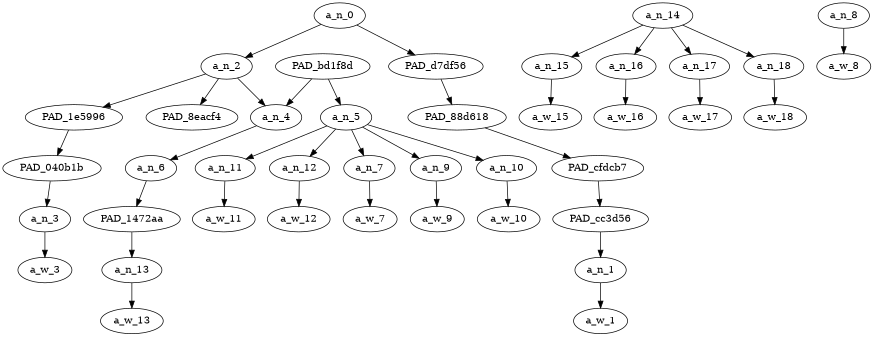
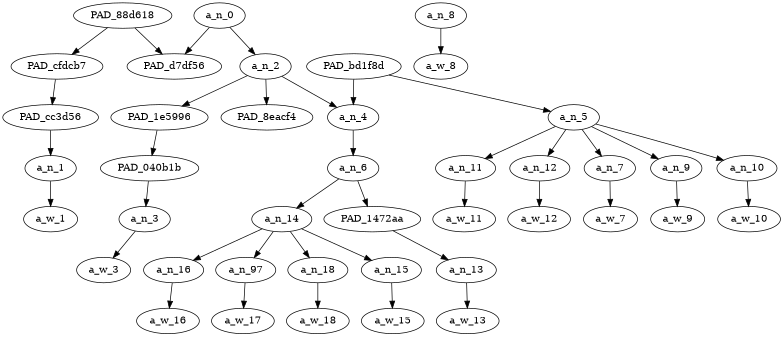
(700, 66) -> (246, 270)
(445, 89) -> (146, 39)
none -> (321, 191)
